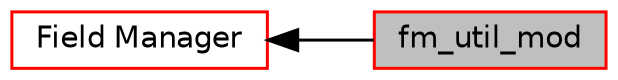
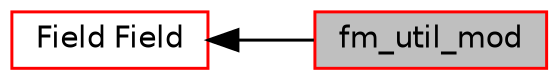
(140, 40) -> (110, 40)
